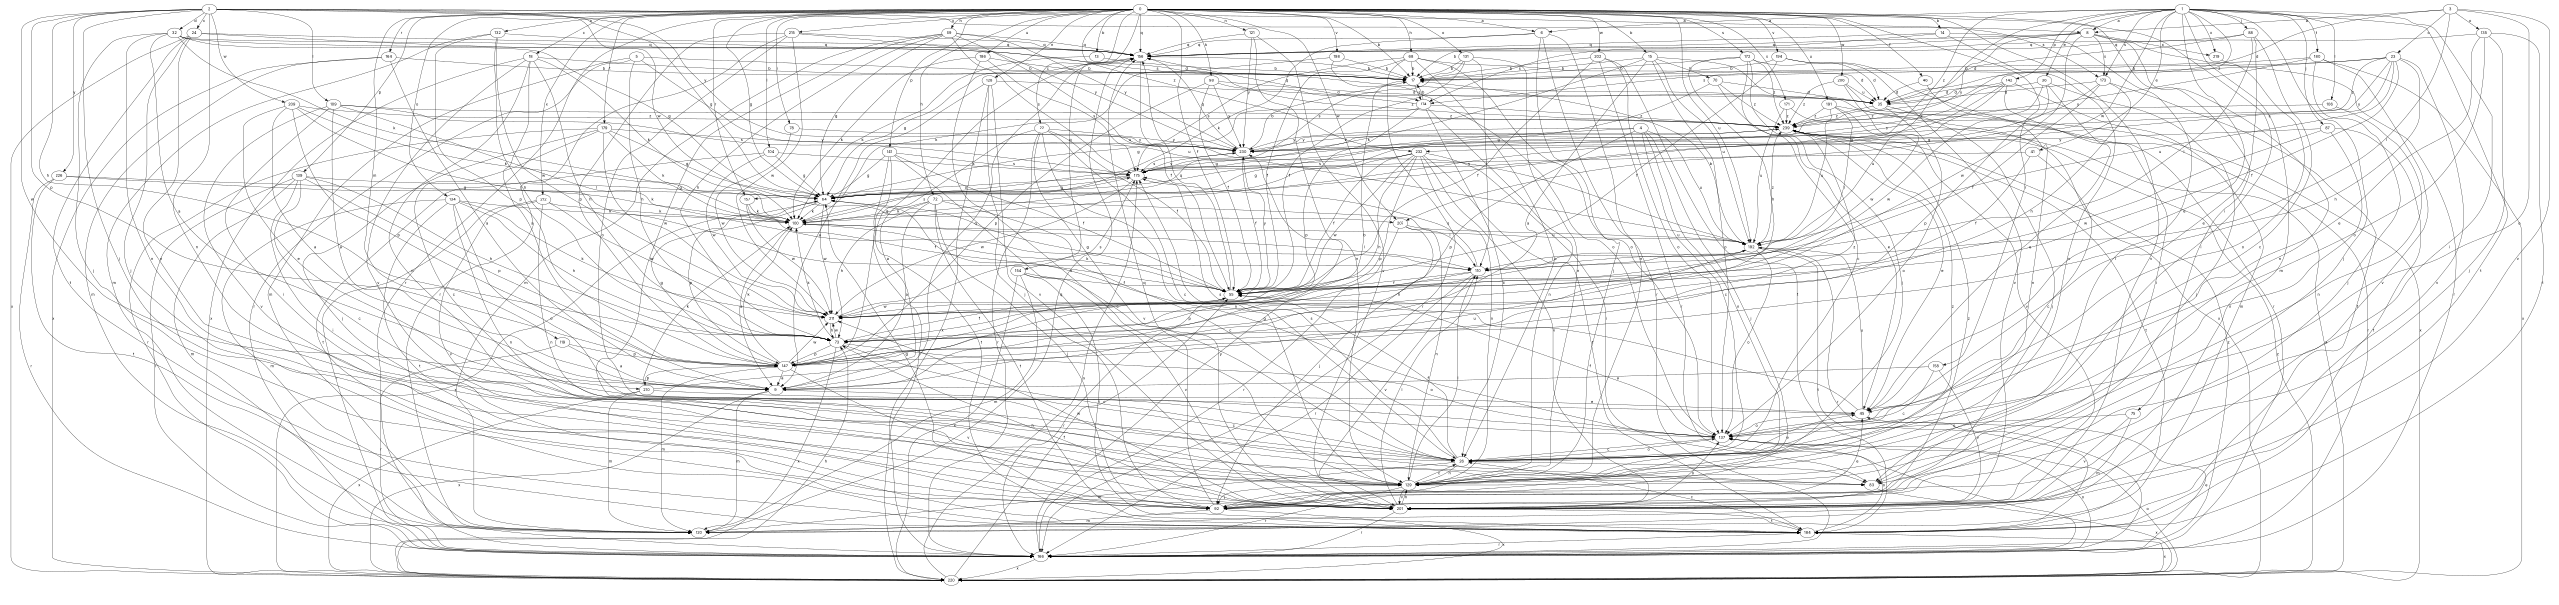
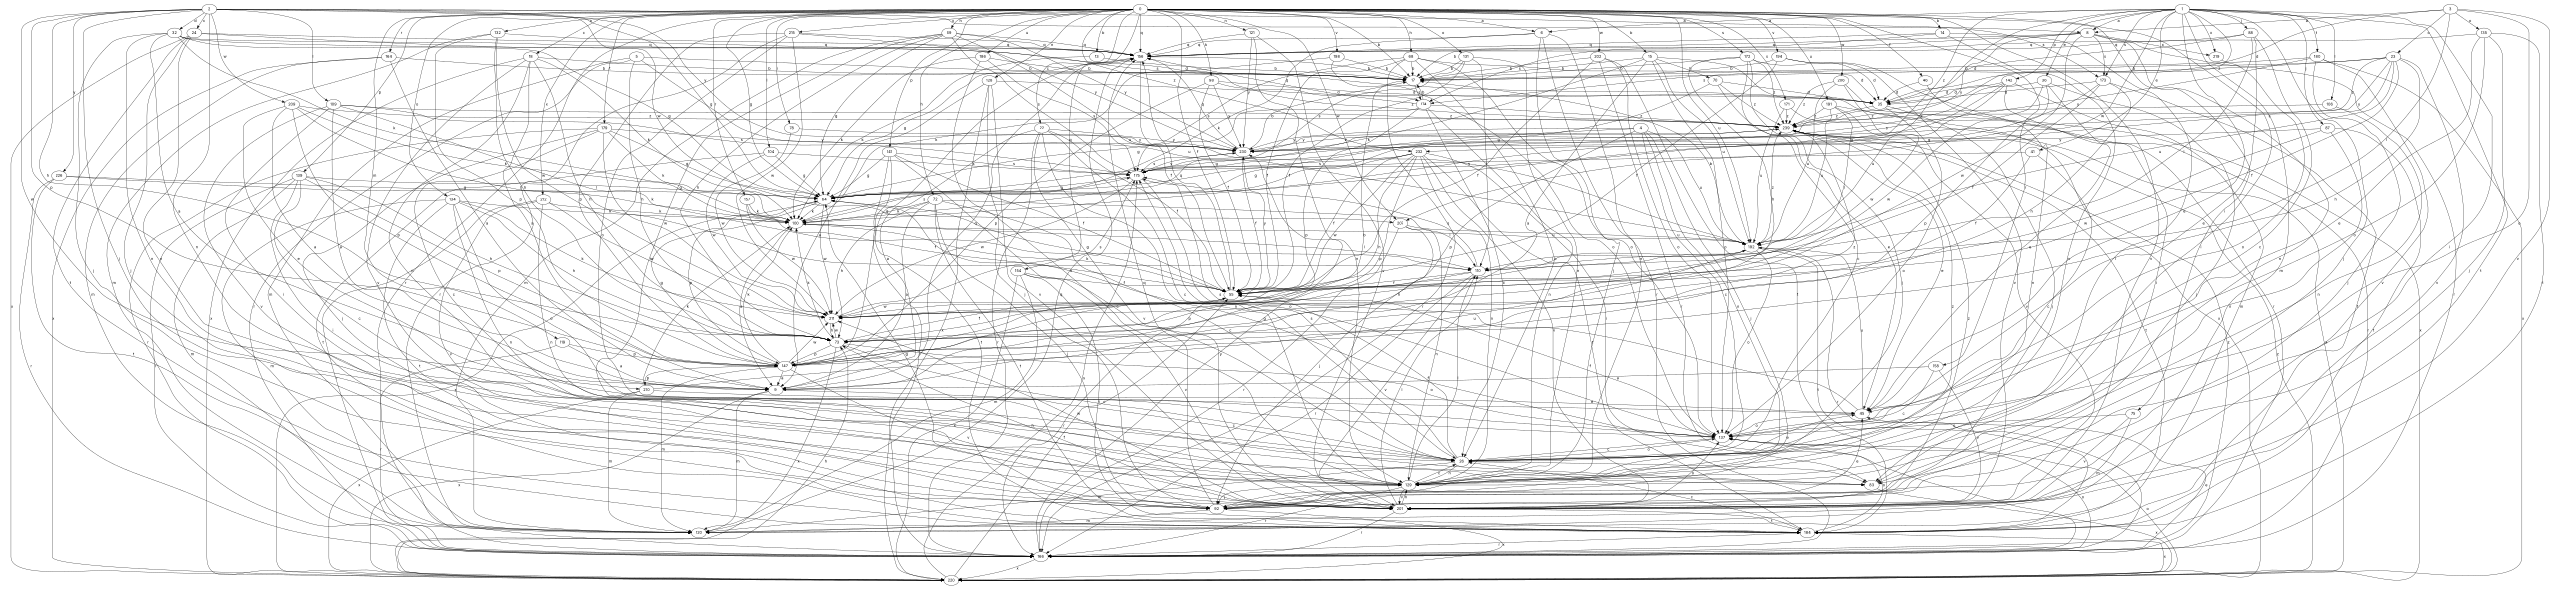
(1859, 92) -> (1807, 162)
(943, 187) -> (1411, 342)
